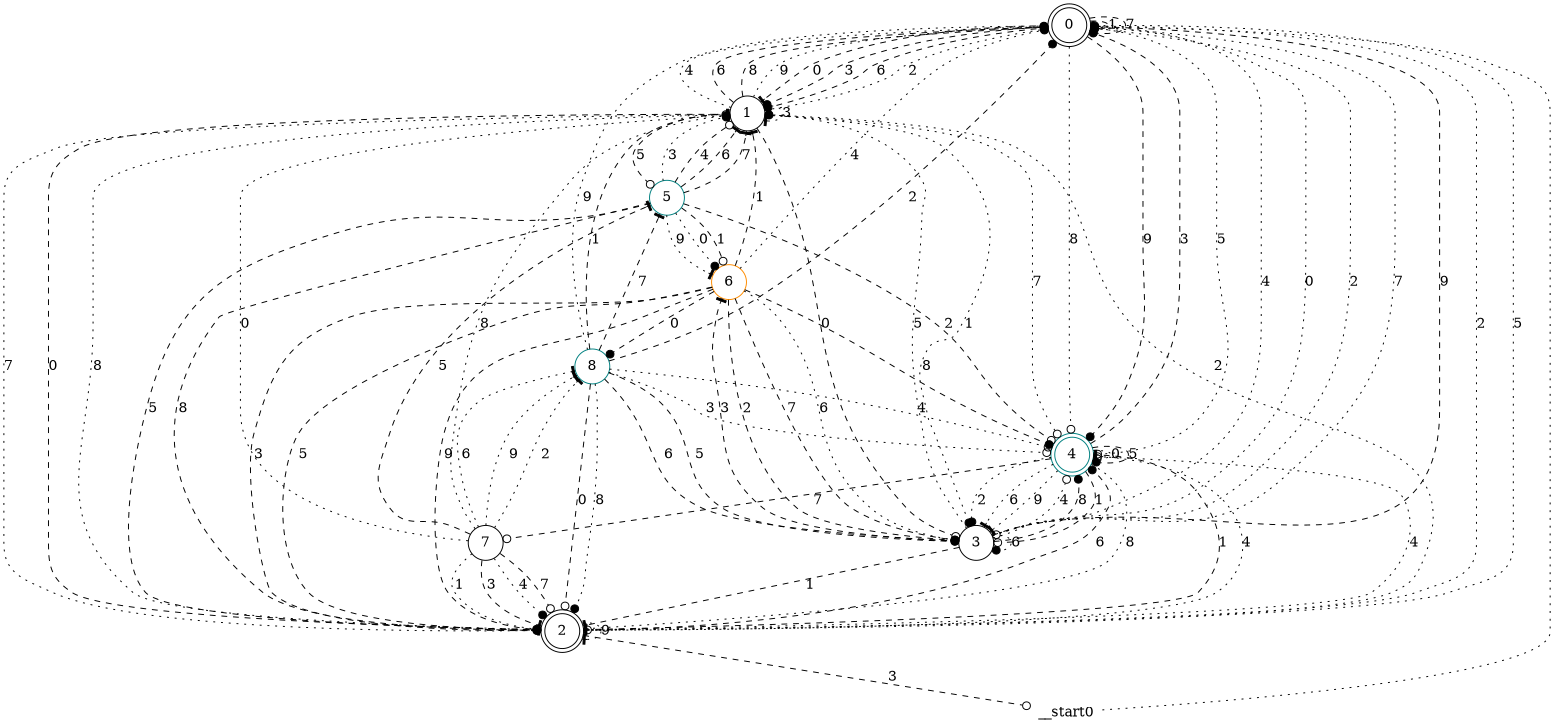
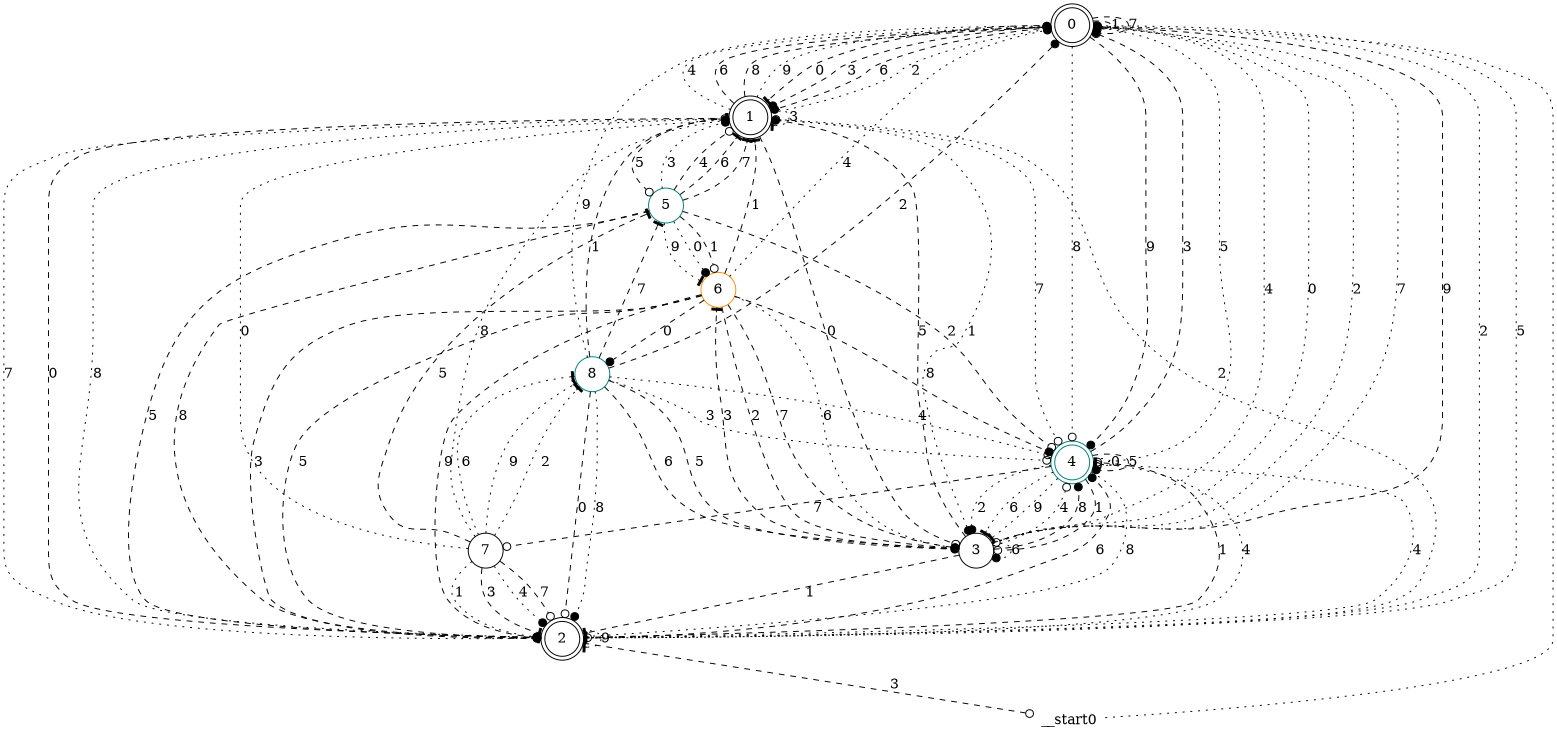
(747, 113) -> (750, 117)
(918, 275) -> (919, 291)
